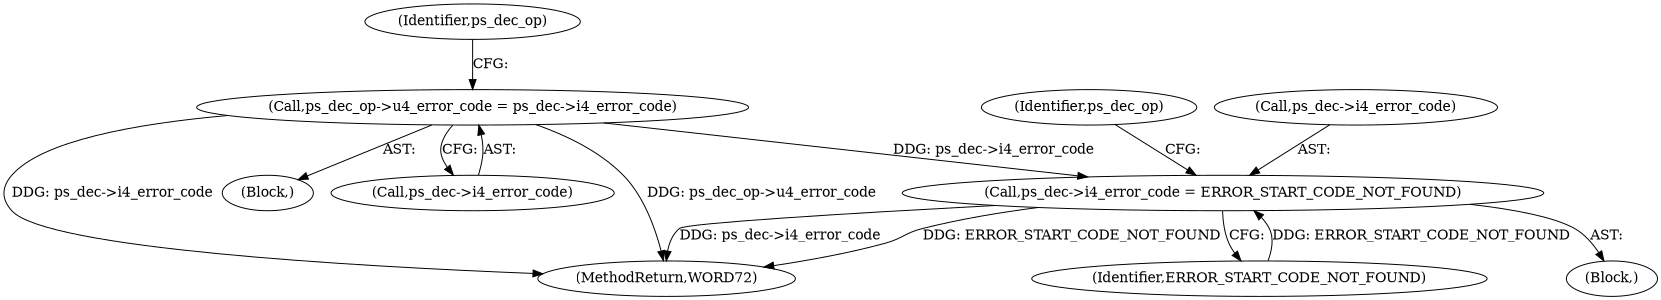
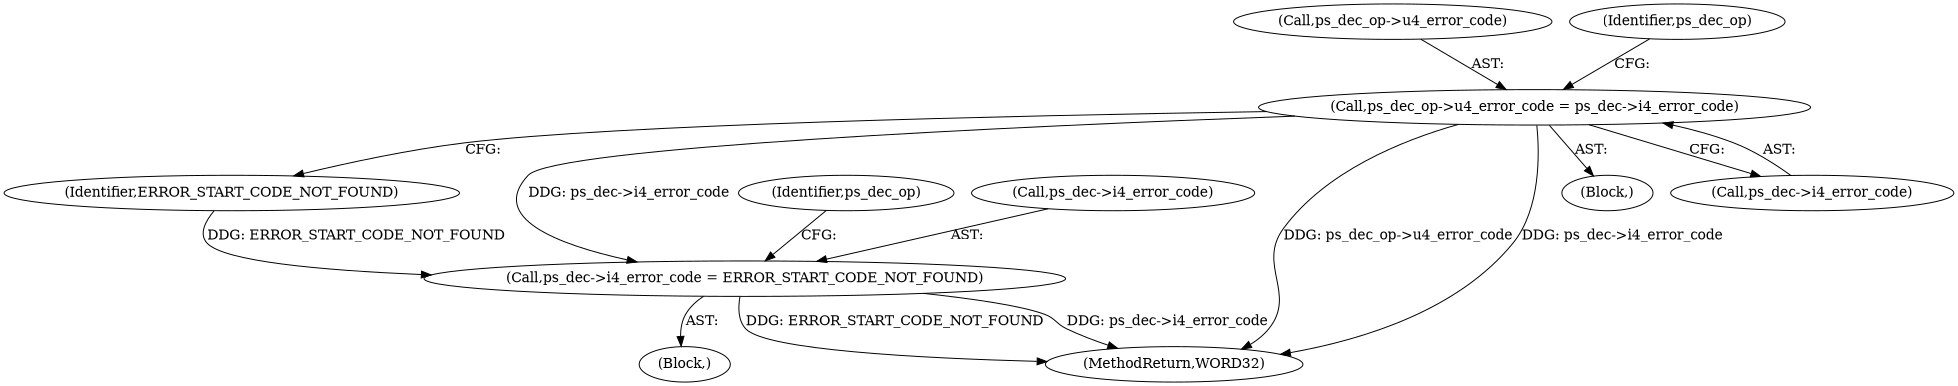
none -> (1393, 22)
(1225, 233) -> (783, 124)
(667, 279) -> (1174, 364)
